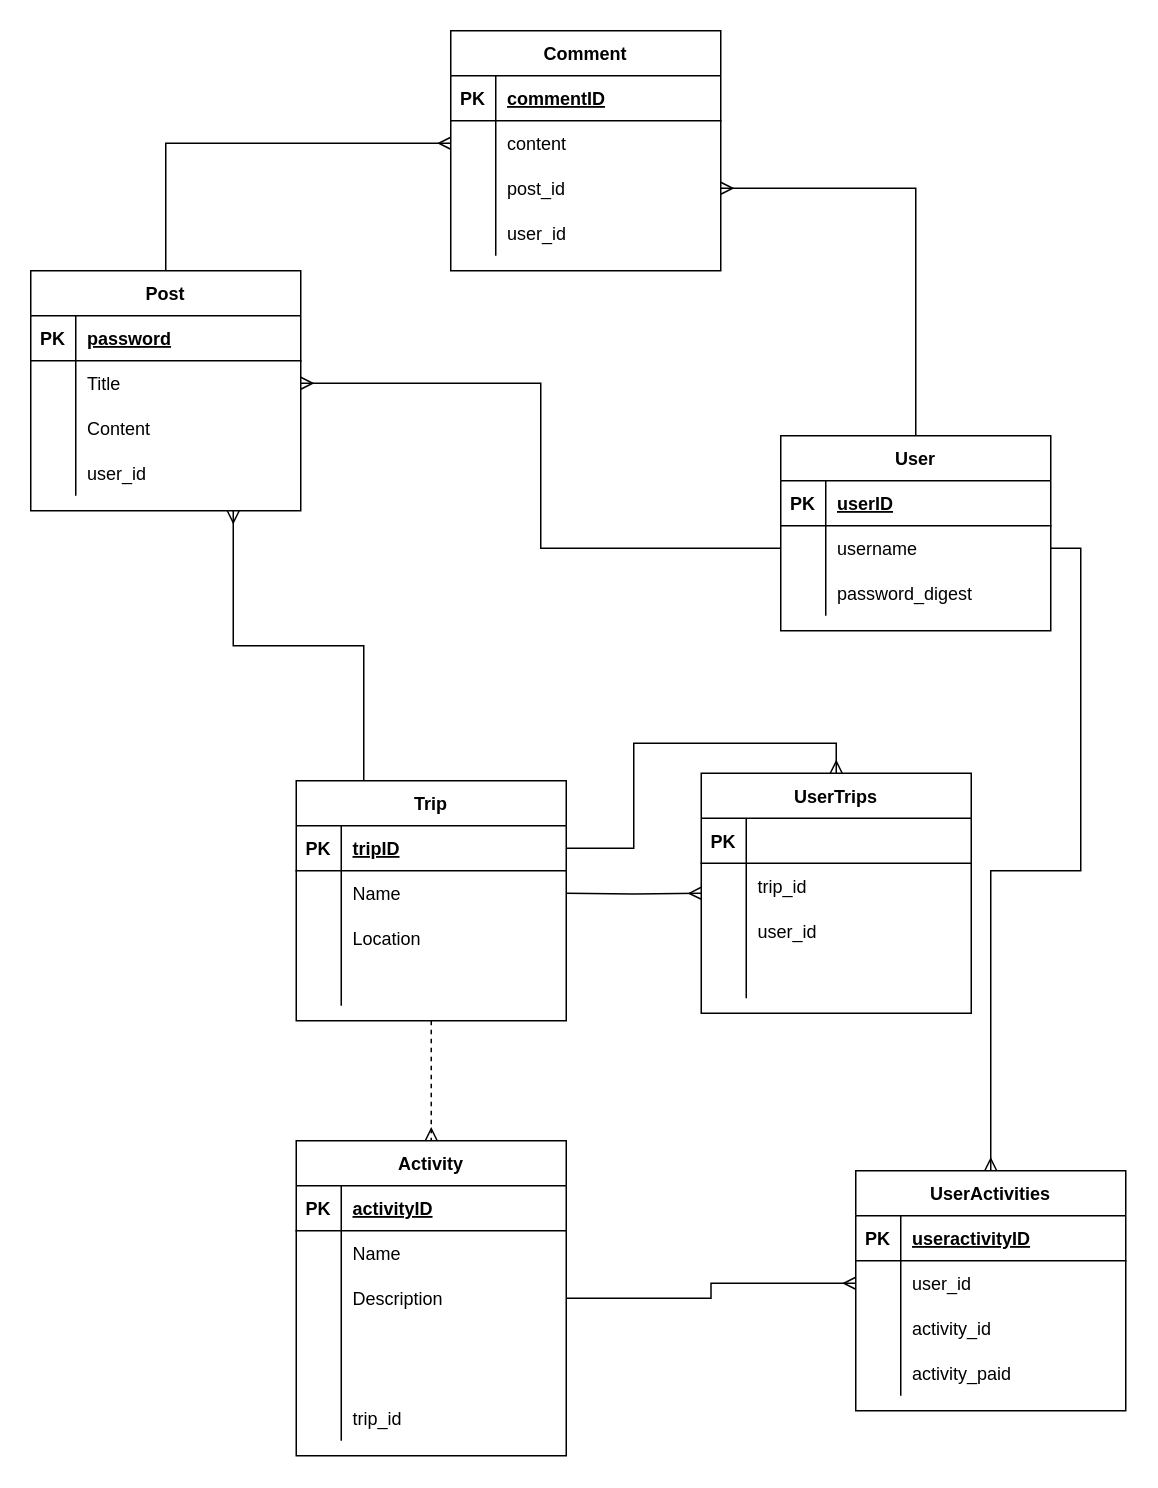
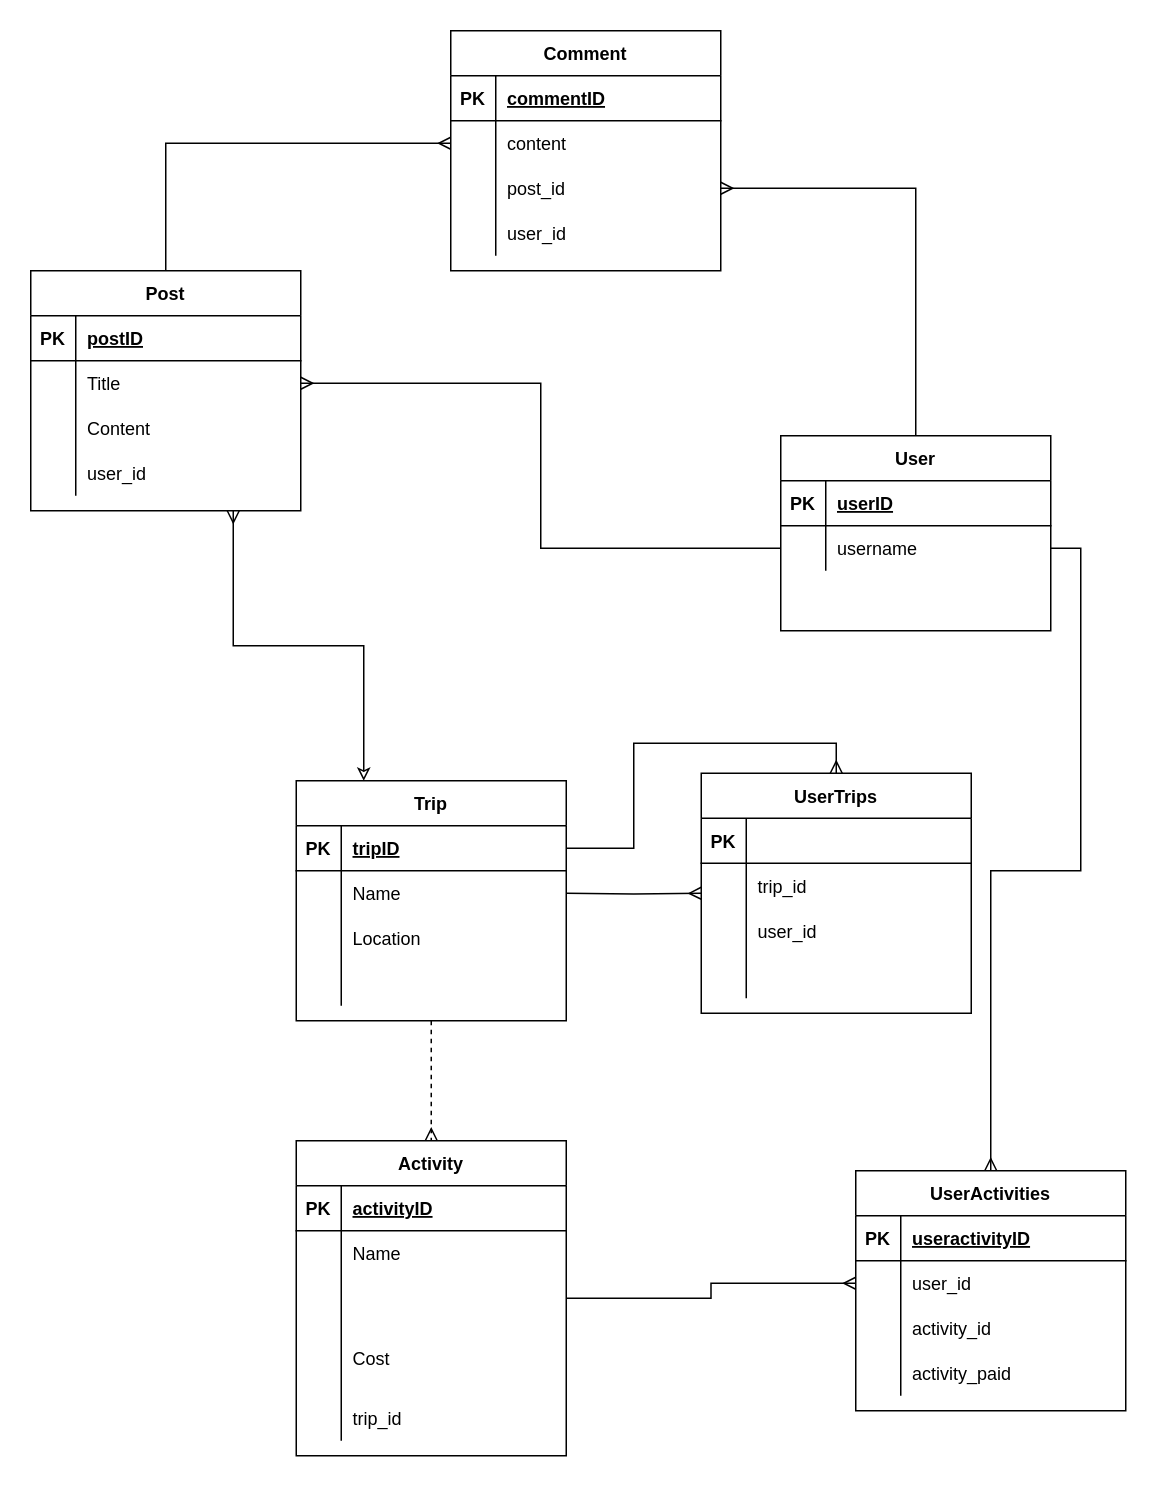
(127, 339) -> (117, 339)
(938, 593) -> none
(364, 773) -> (364, 769)
(454, 1298) -> none
none -> (454, 1358)
